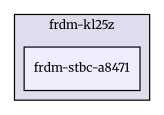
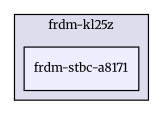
(82, 69) -> (81, 69)
